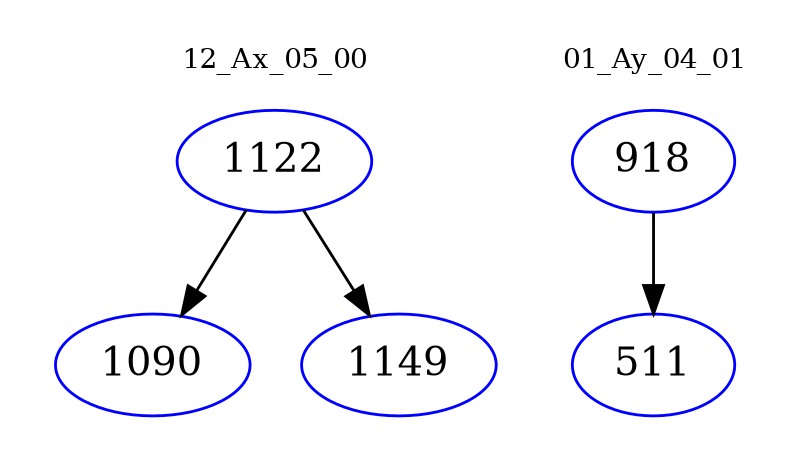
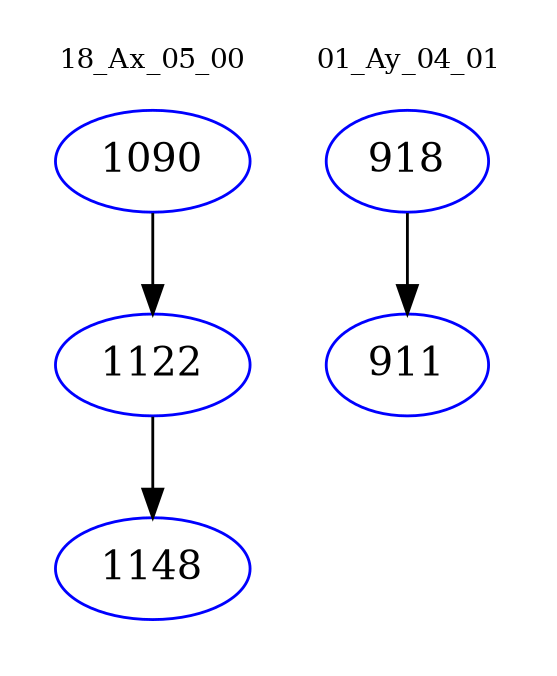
(276, 61) -> (153, 61)
(221, 250) -> (153, 249)
(399, 365) -> (153, 569)
(654, 365) -> (407, 365)
